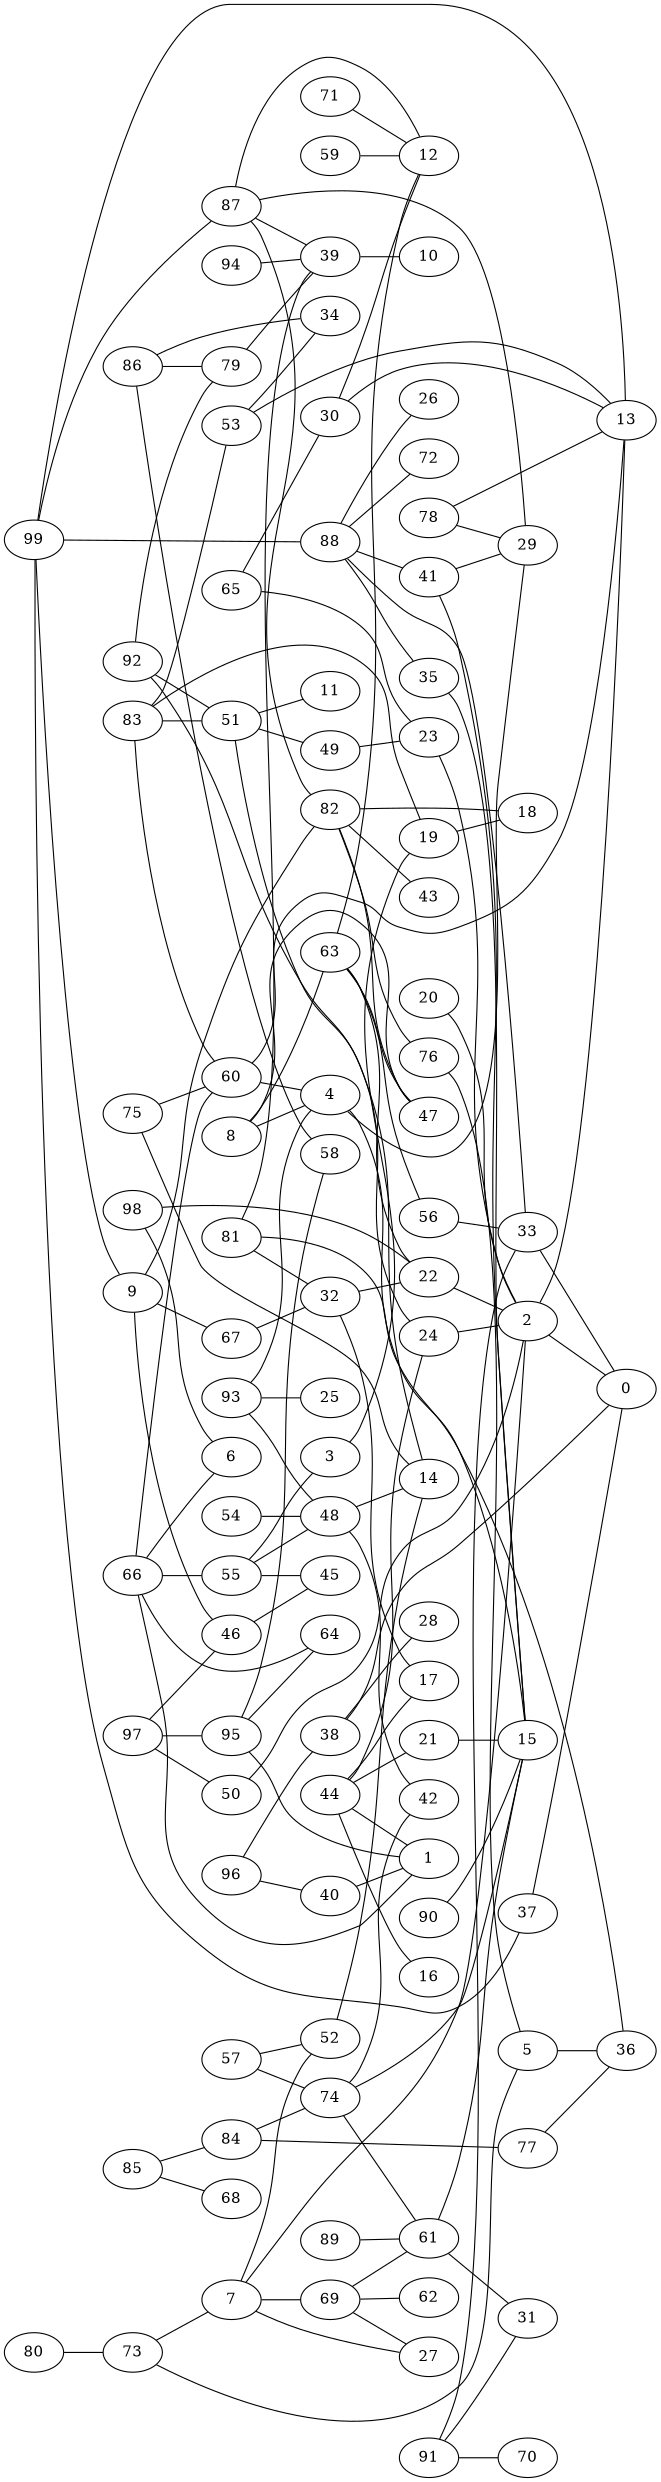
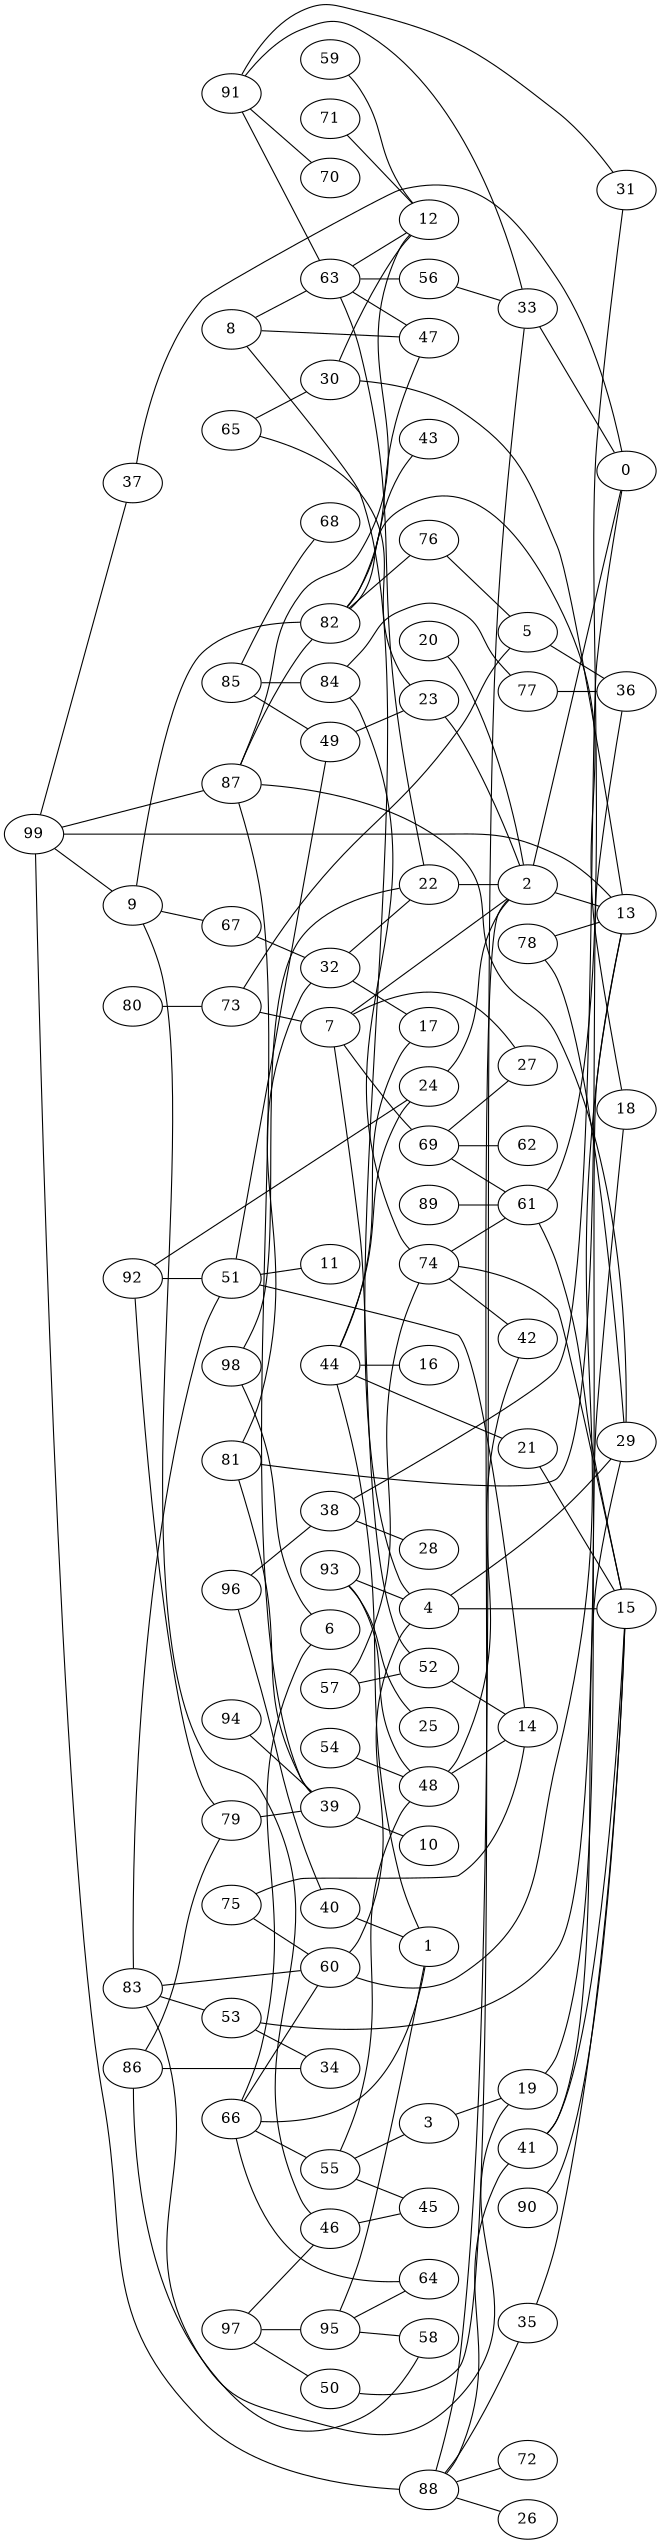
none -> (281, 186)
none -> (281, 712)
